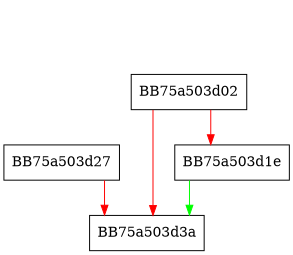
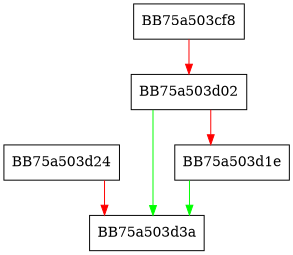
none -> (189, 22)
(153, 158) -> (153, 158)
(62, 163) -> (62, 163)
